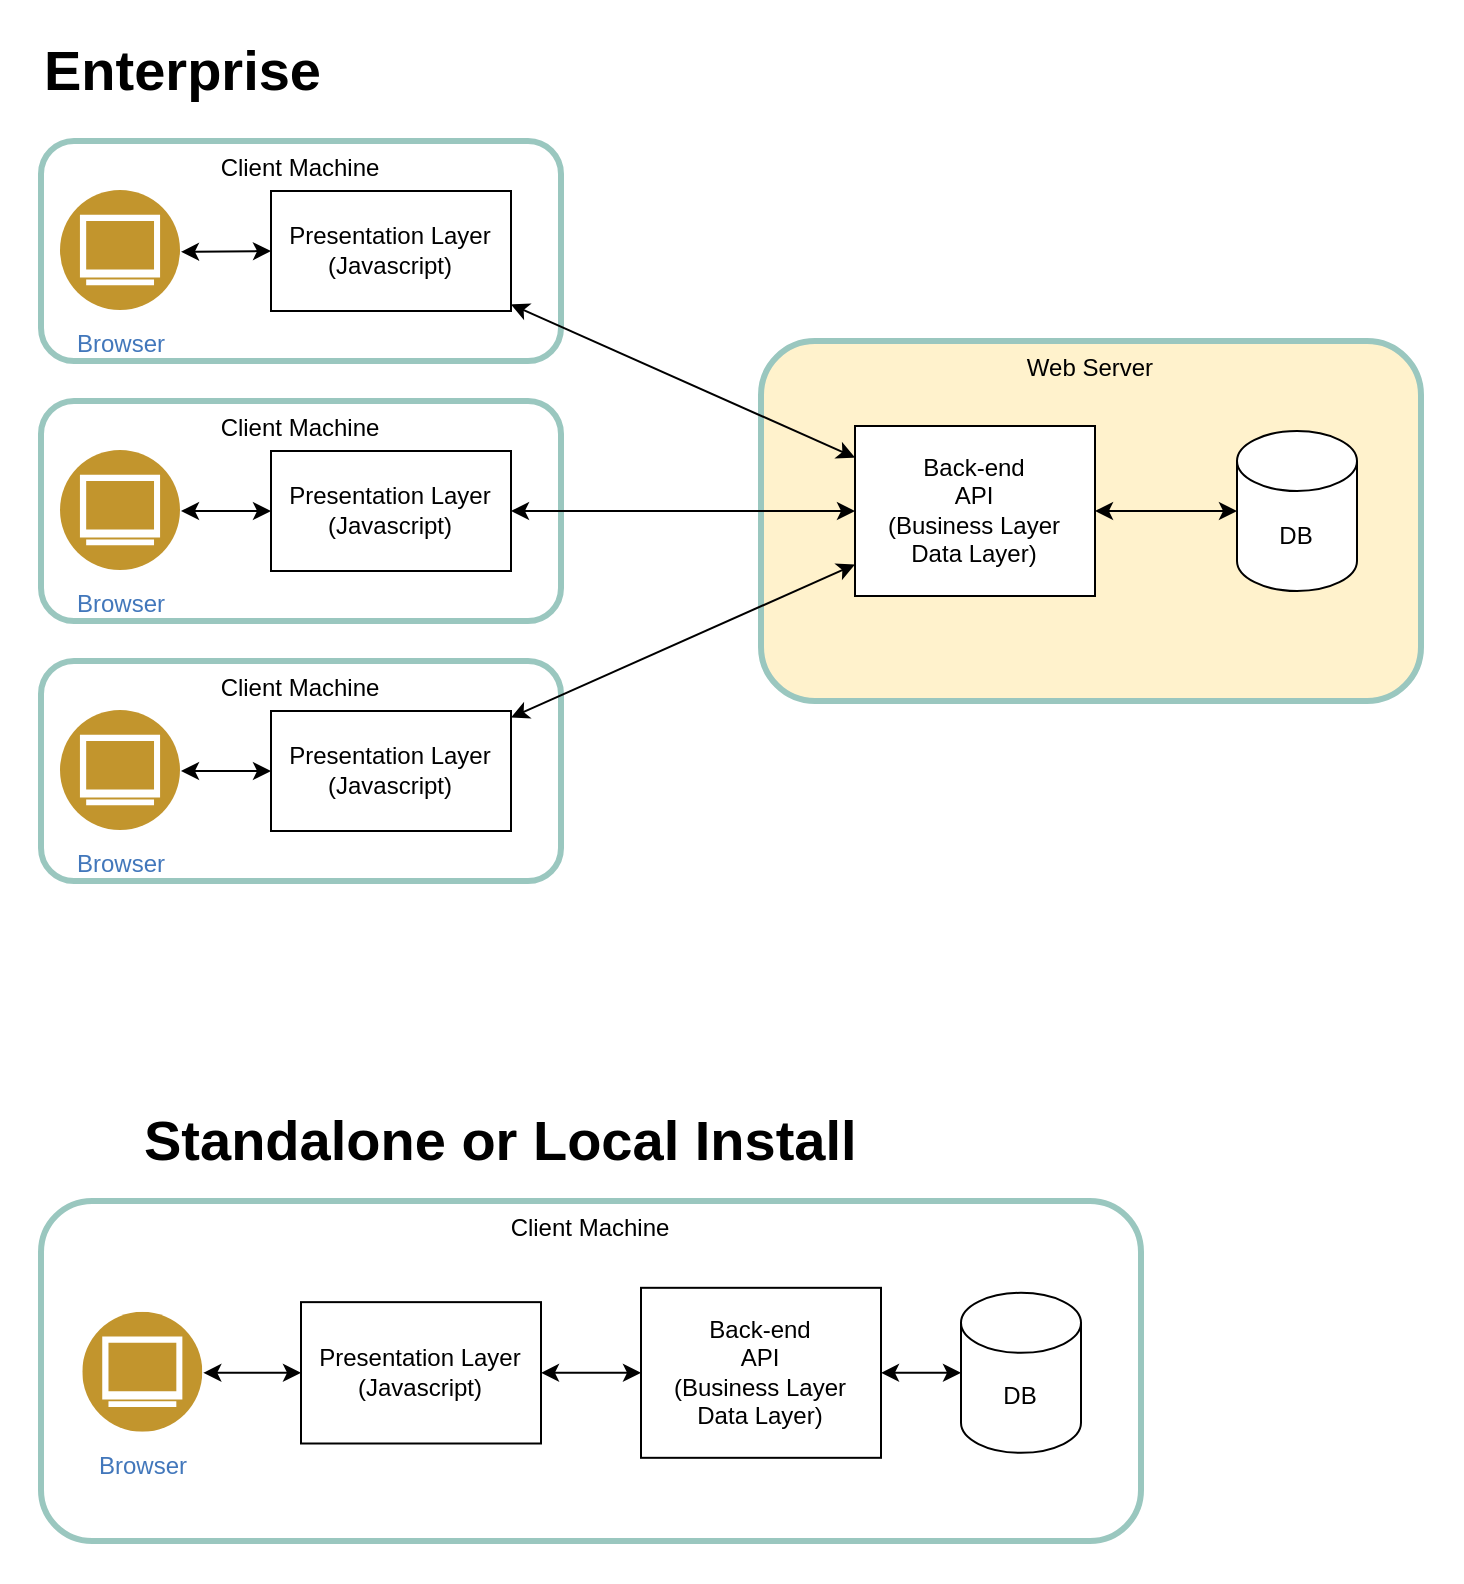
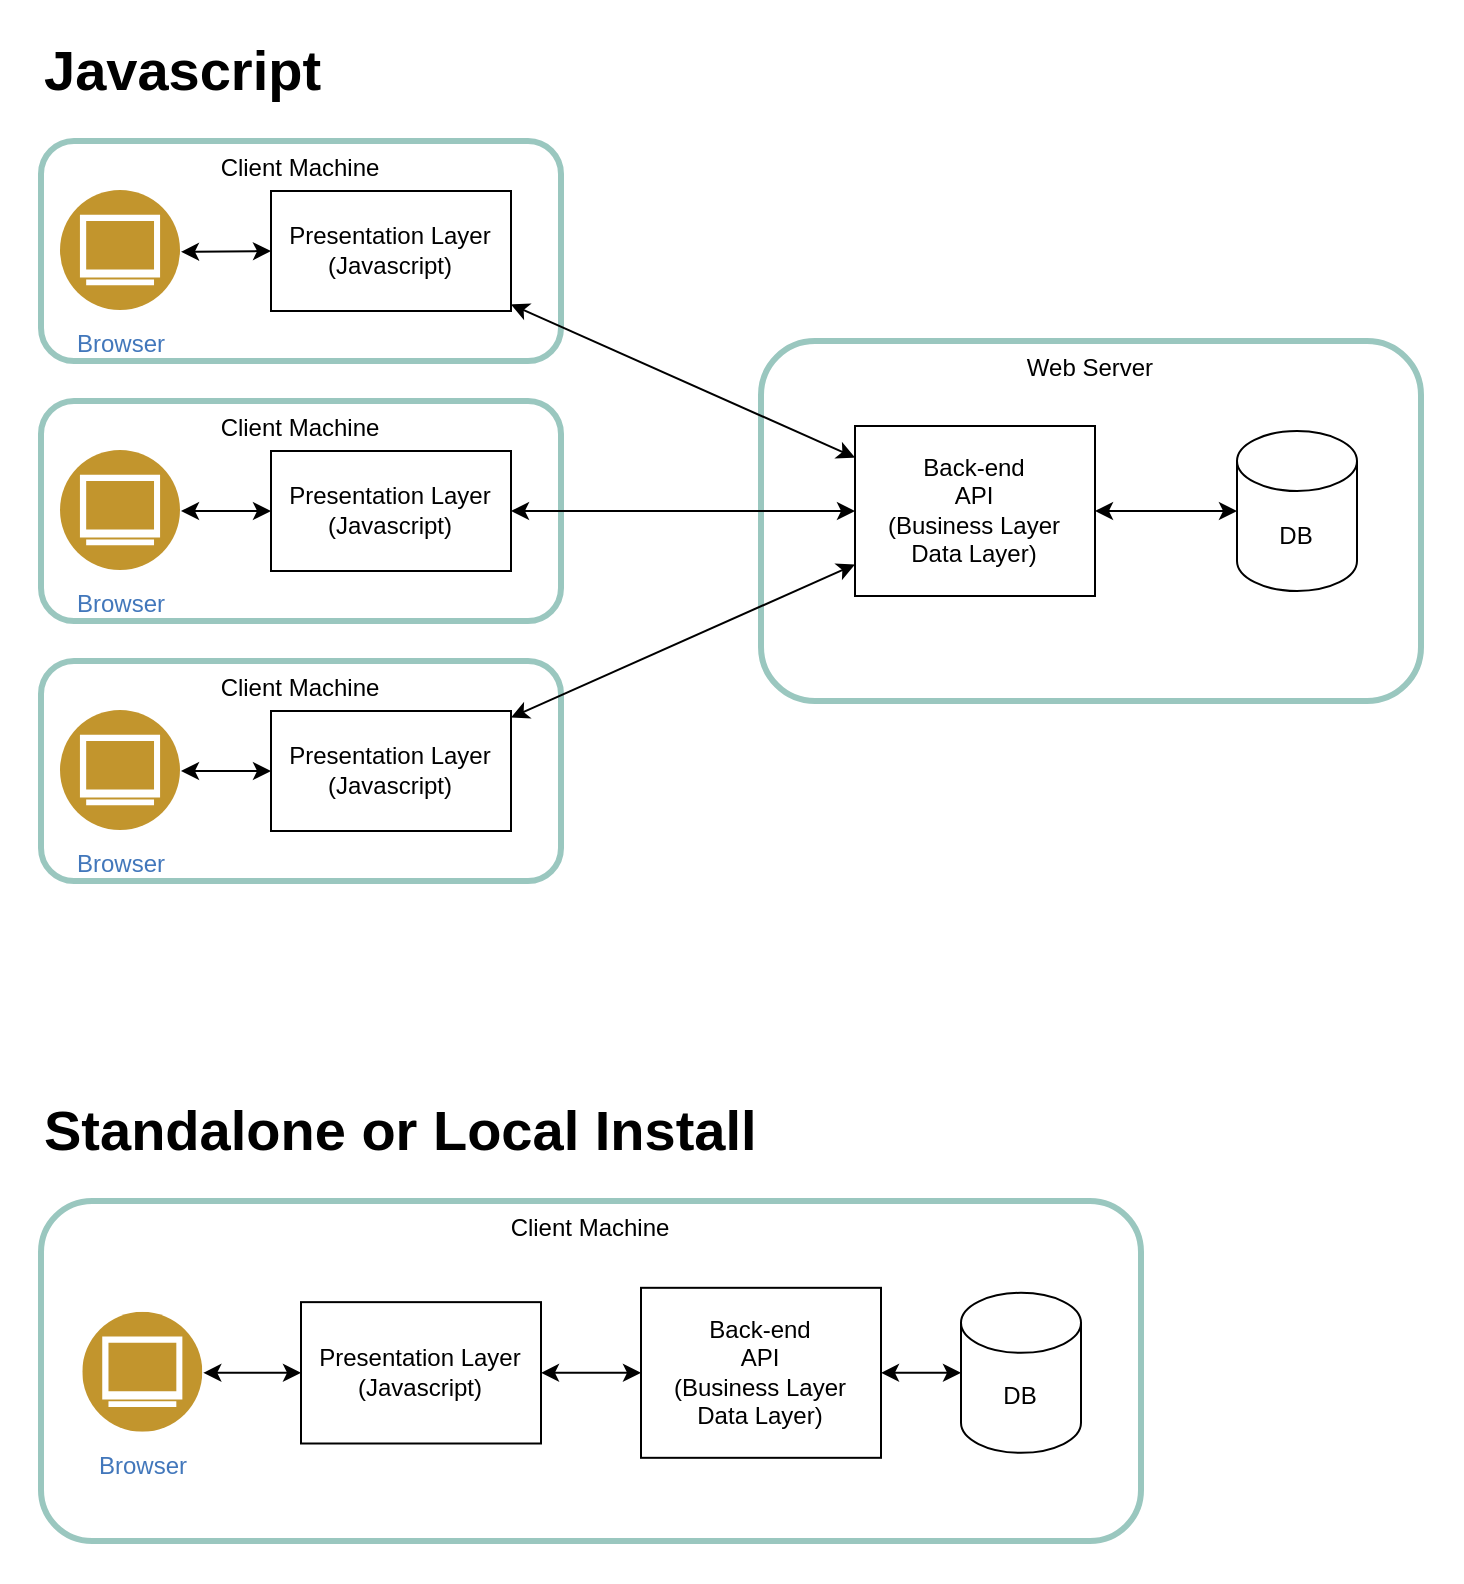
(109, 71) -> (109, 71)
(1091, 369) -> (1091, 369)
(561, 1141) -> (461, 1131)
